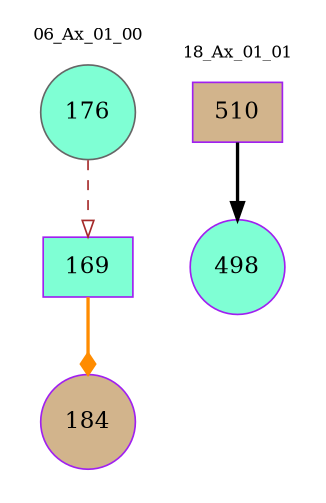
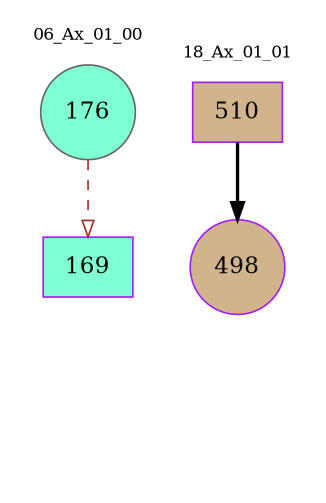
(238, 267) -> (238, 267)
(88, 422) -> none
